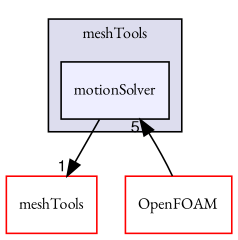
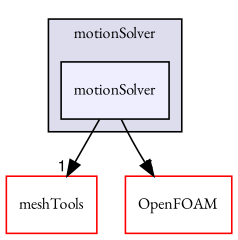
(115, 34) -> (115, 34)
(161, 154) -> (133, 141)
